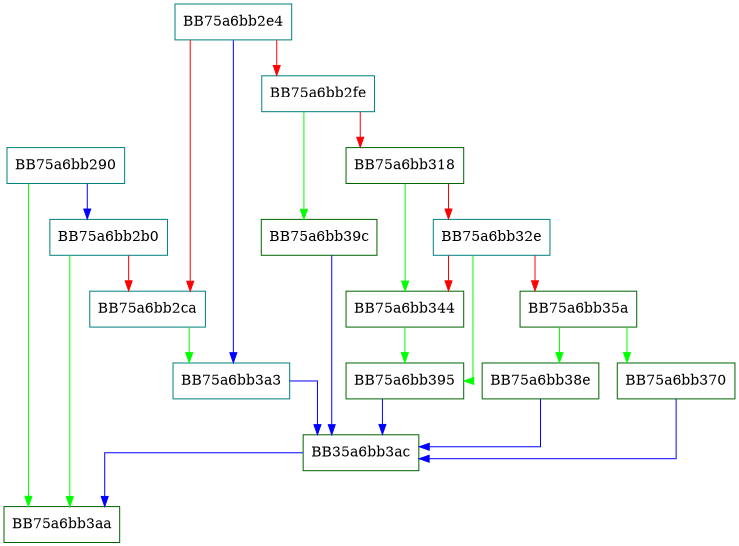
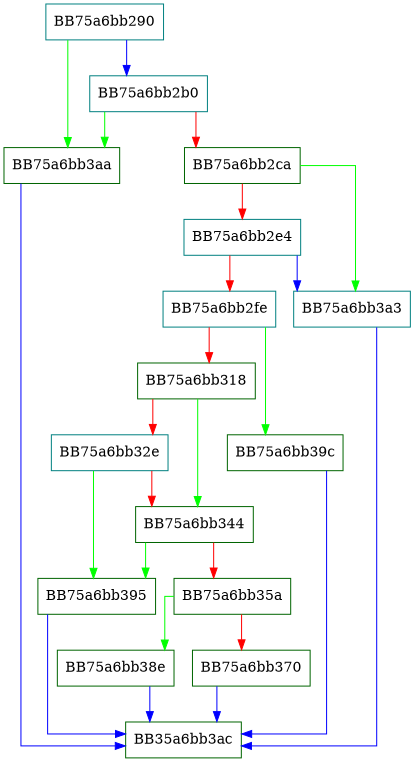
(190, 161) -> (242, 196)
(535, 268) -> (214, 555)
(148, 309) -> (242, 166)
(627, 340) -> (242, 627)
(182, 453) -> (21, 512)
